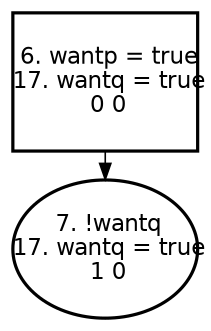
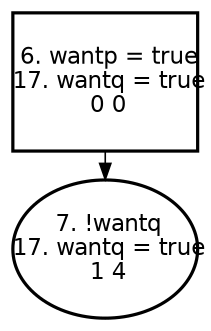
(105, 249) -> (105, 249)
